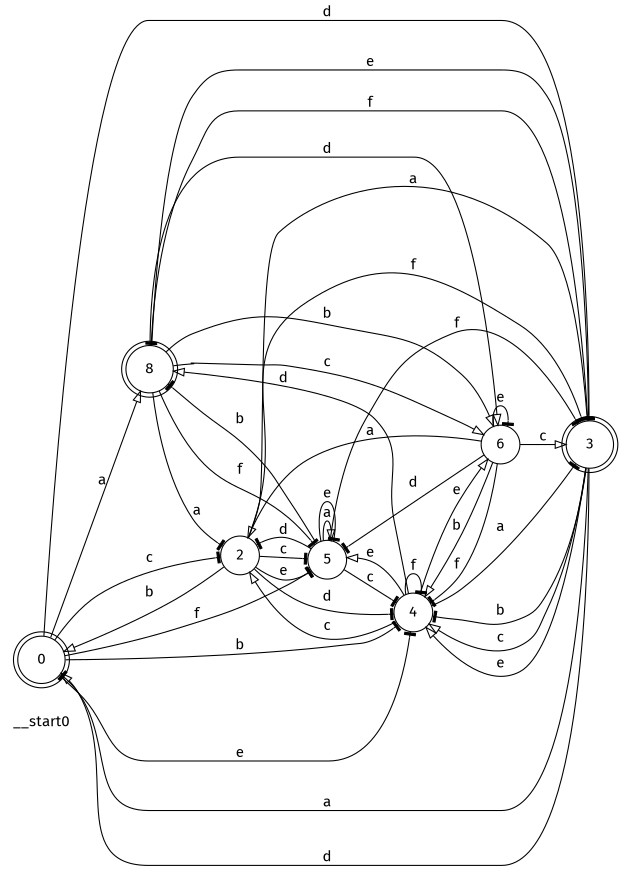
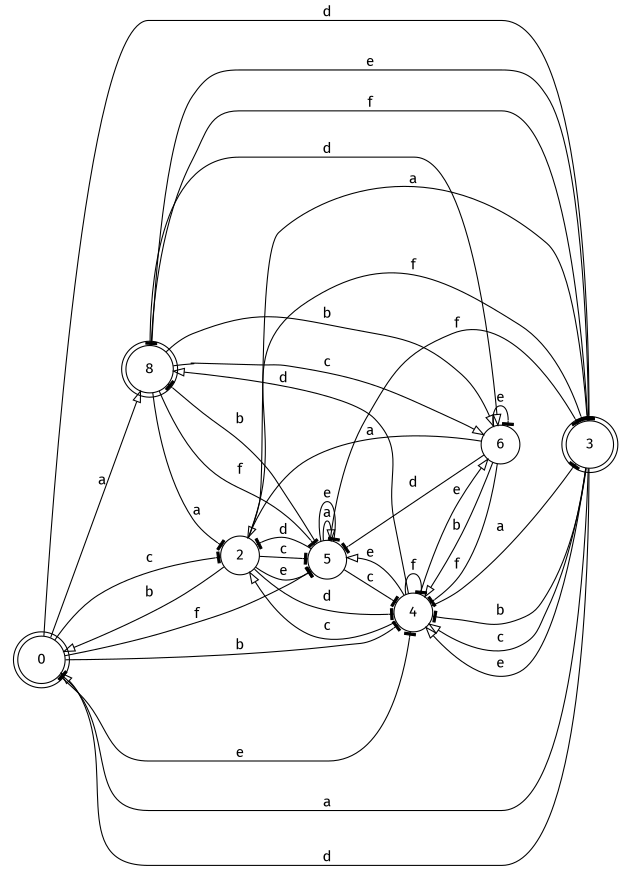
(538, 445) -> none
(41, 722) -> none
